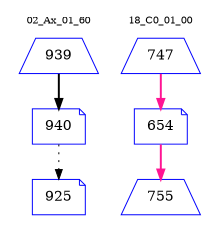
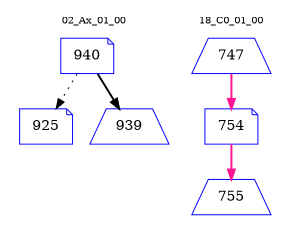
(59, 21) -> (94, 21)
(59, 86) -> (106, 87)
(161, 126) -> (231, 126)
